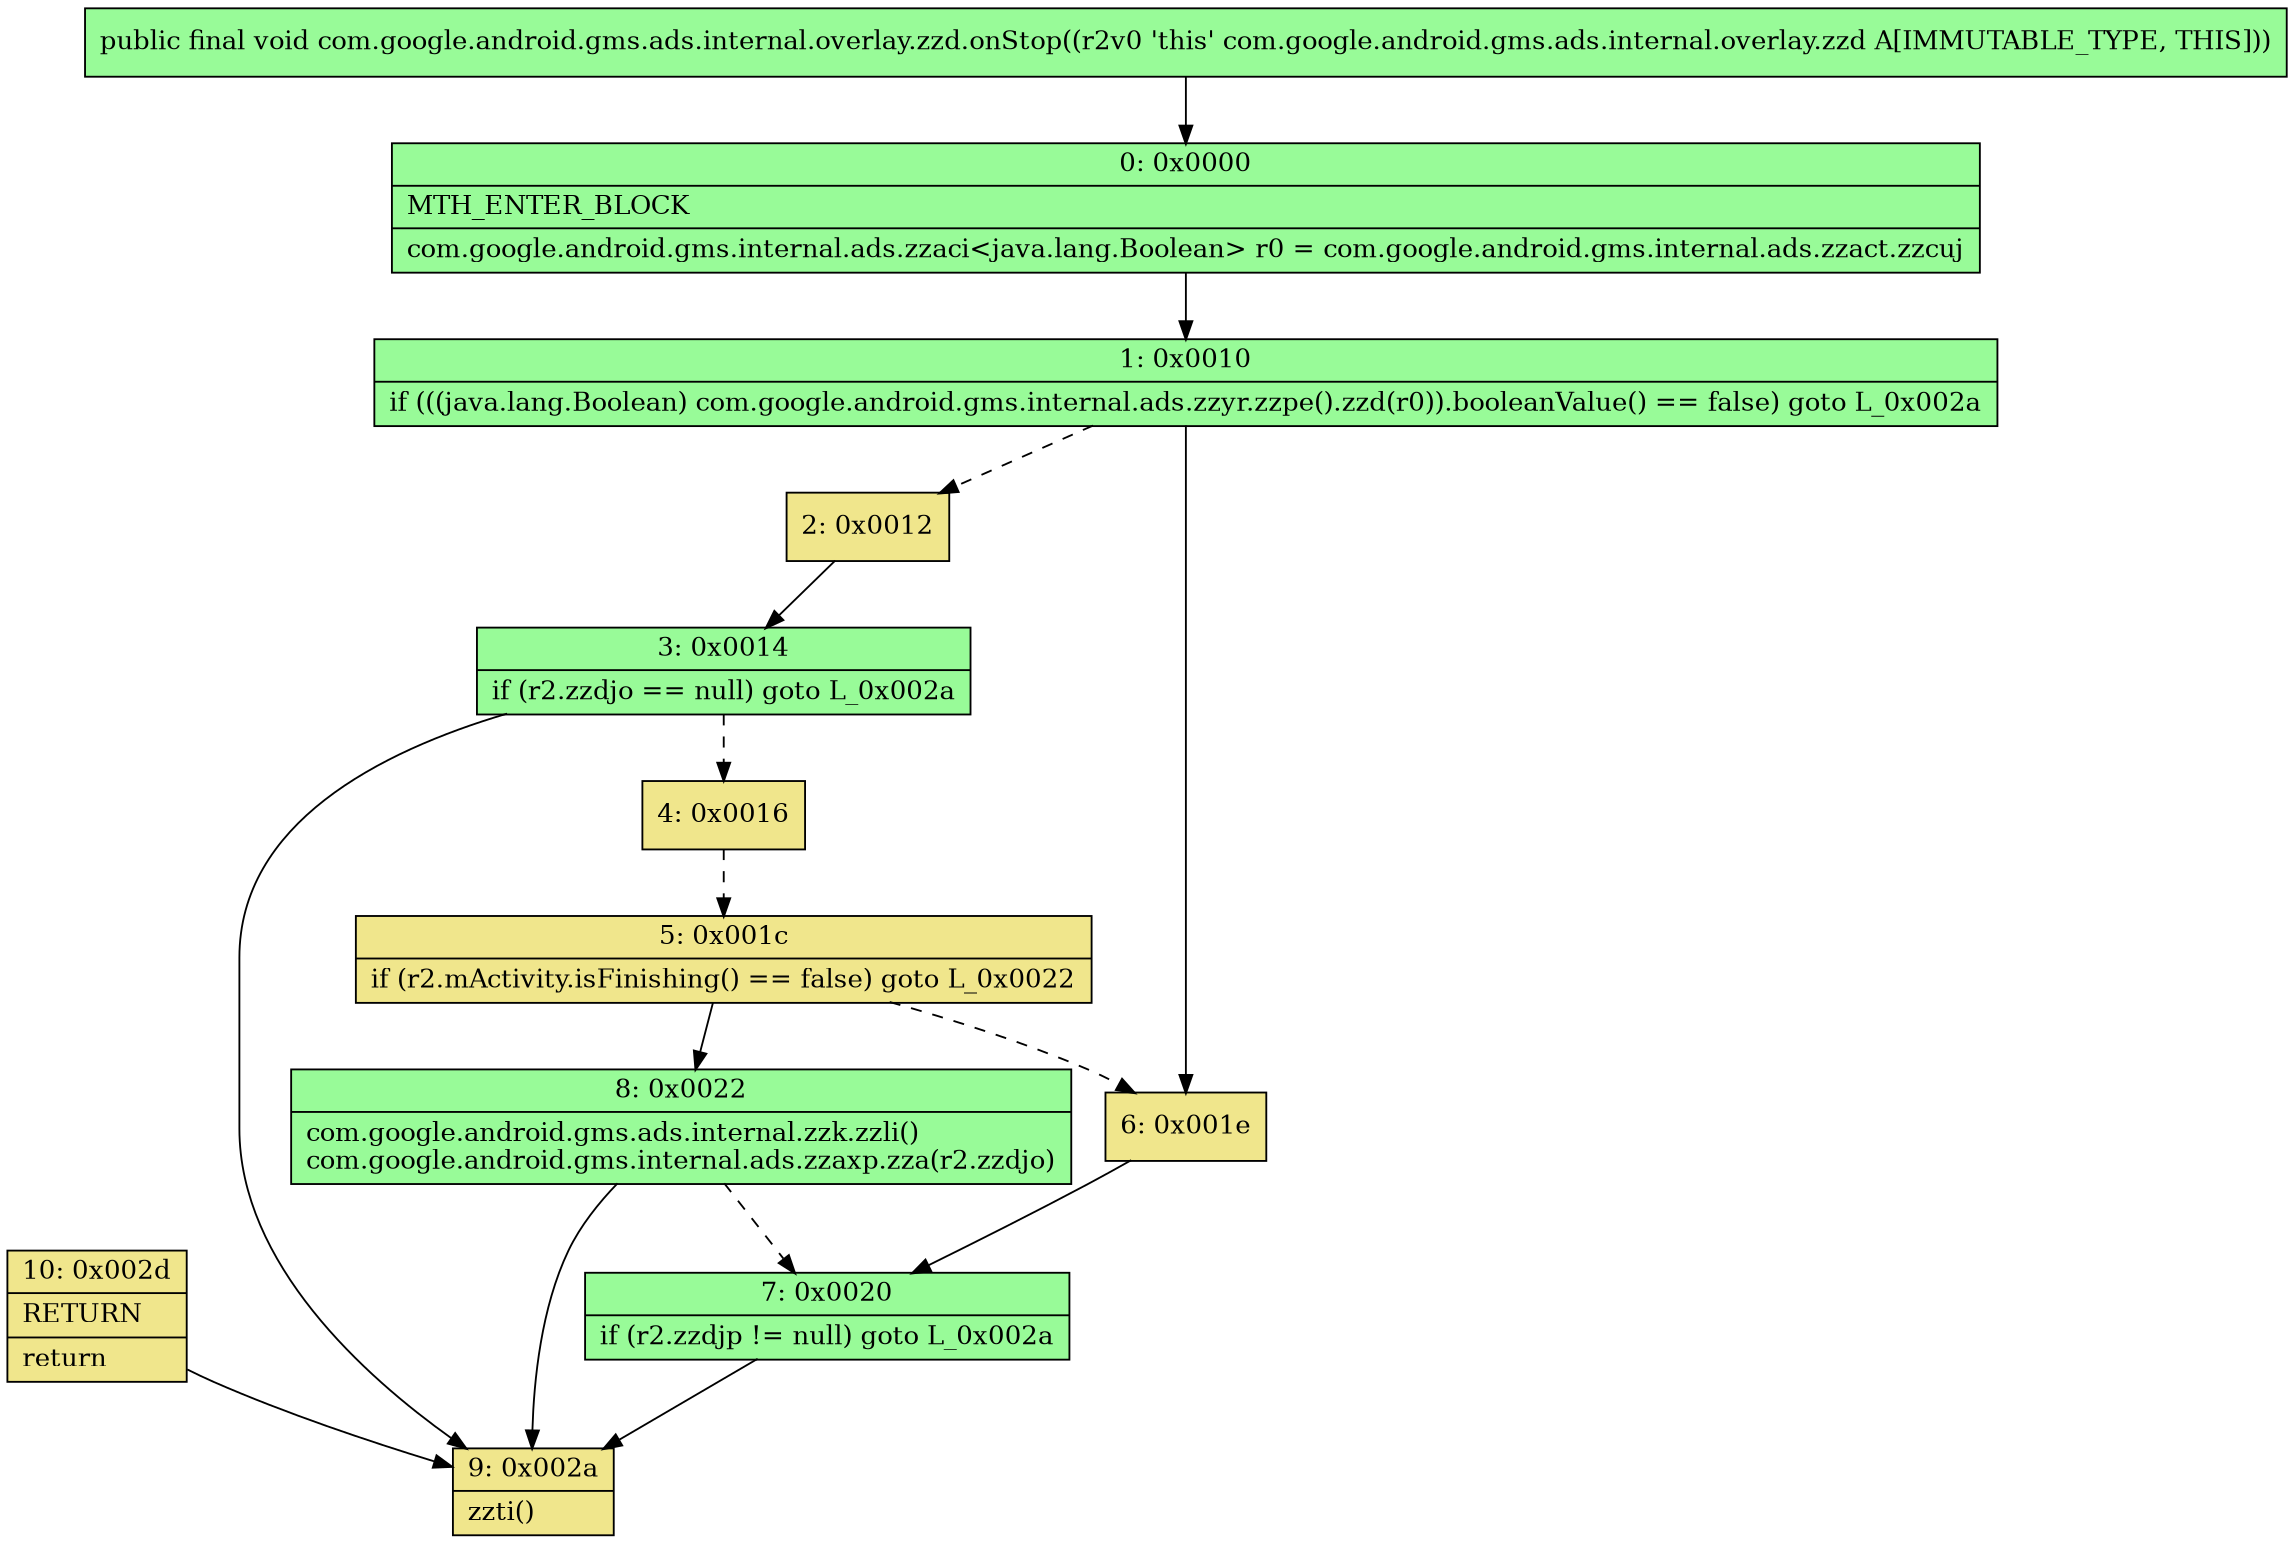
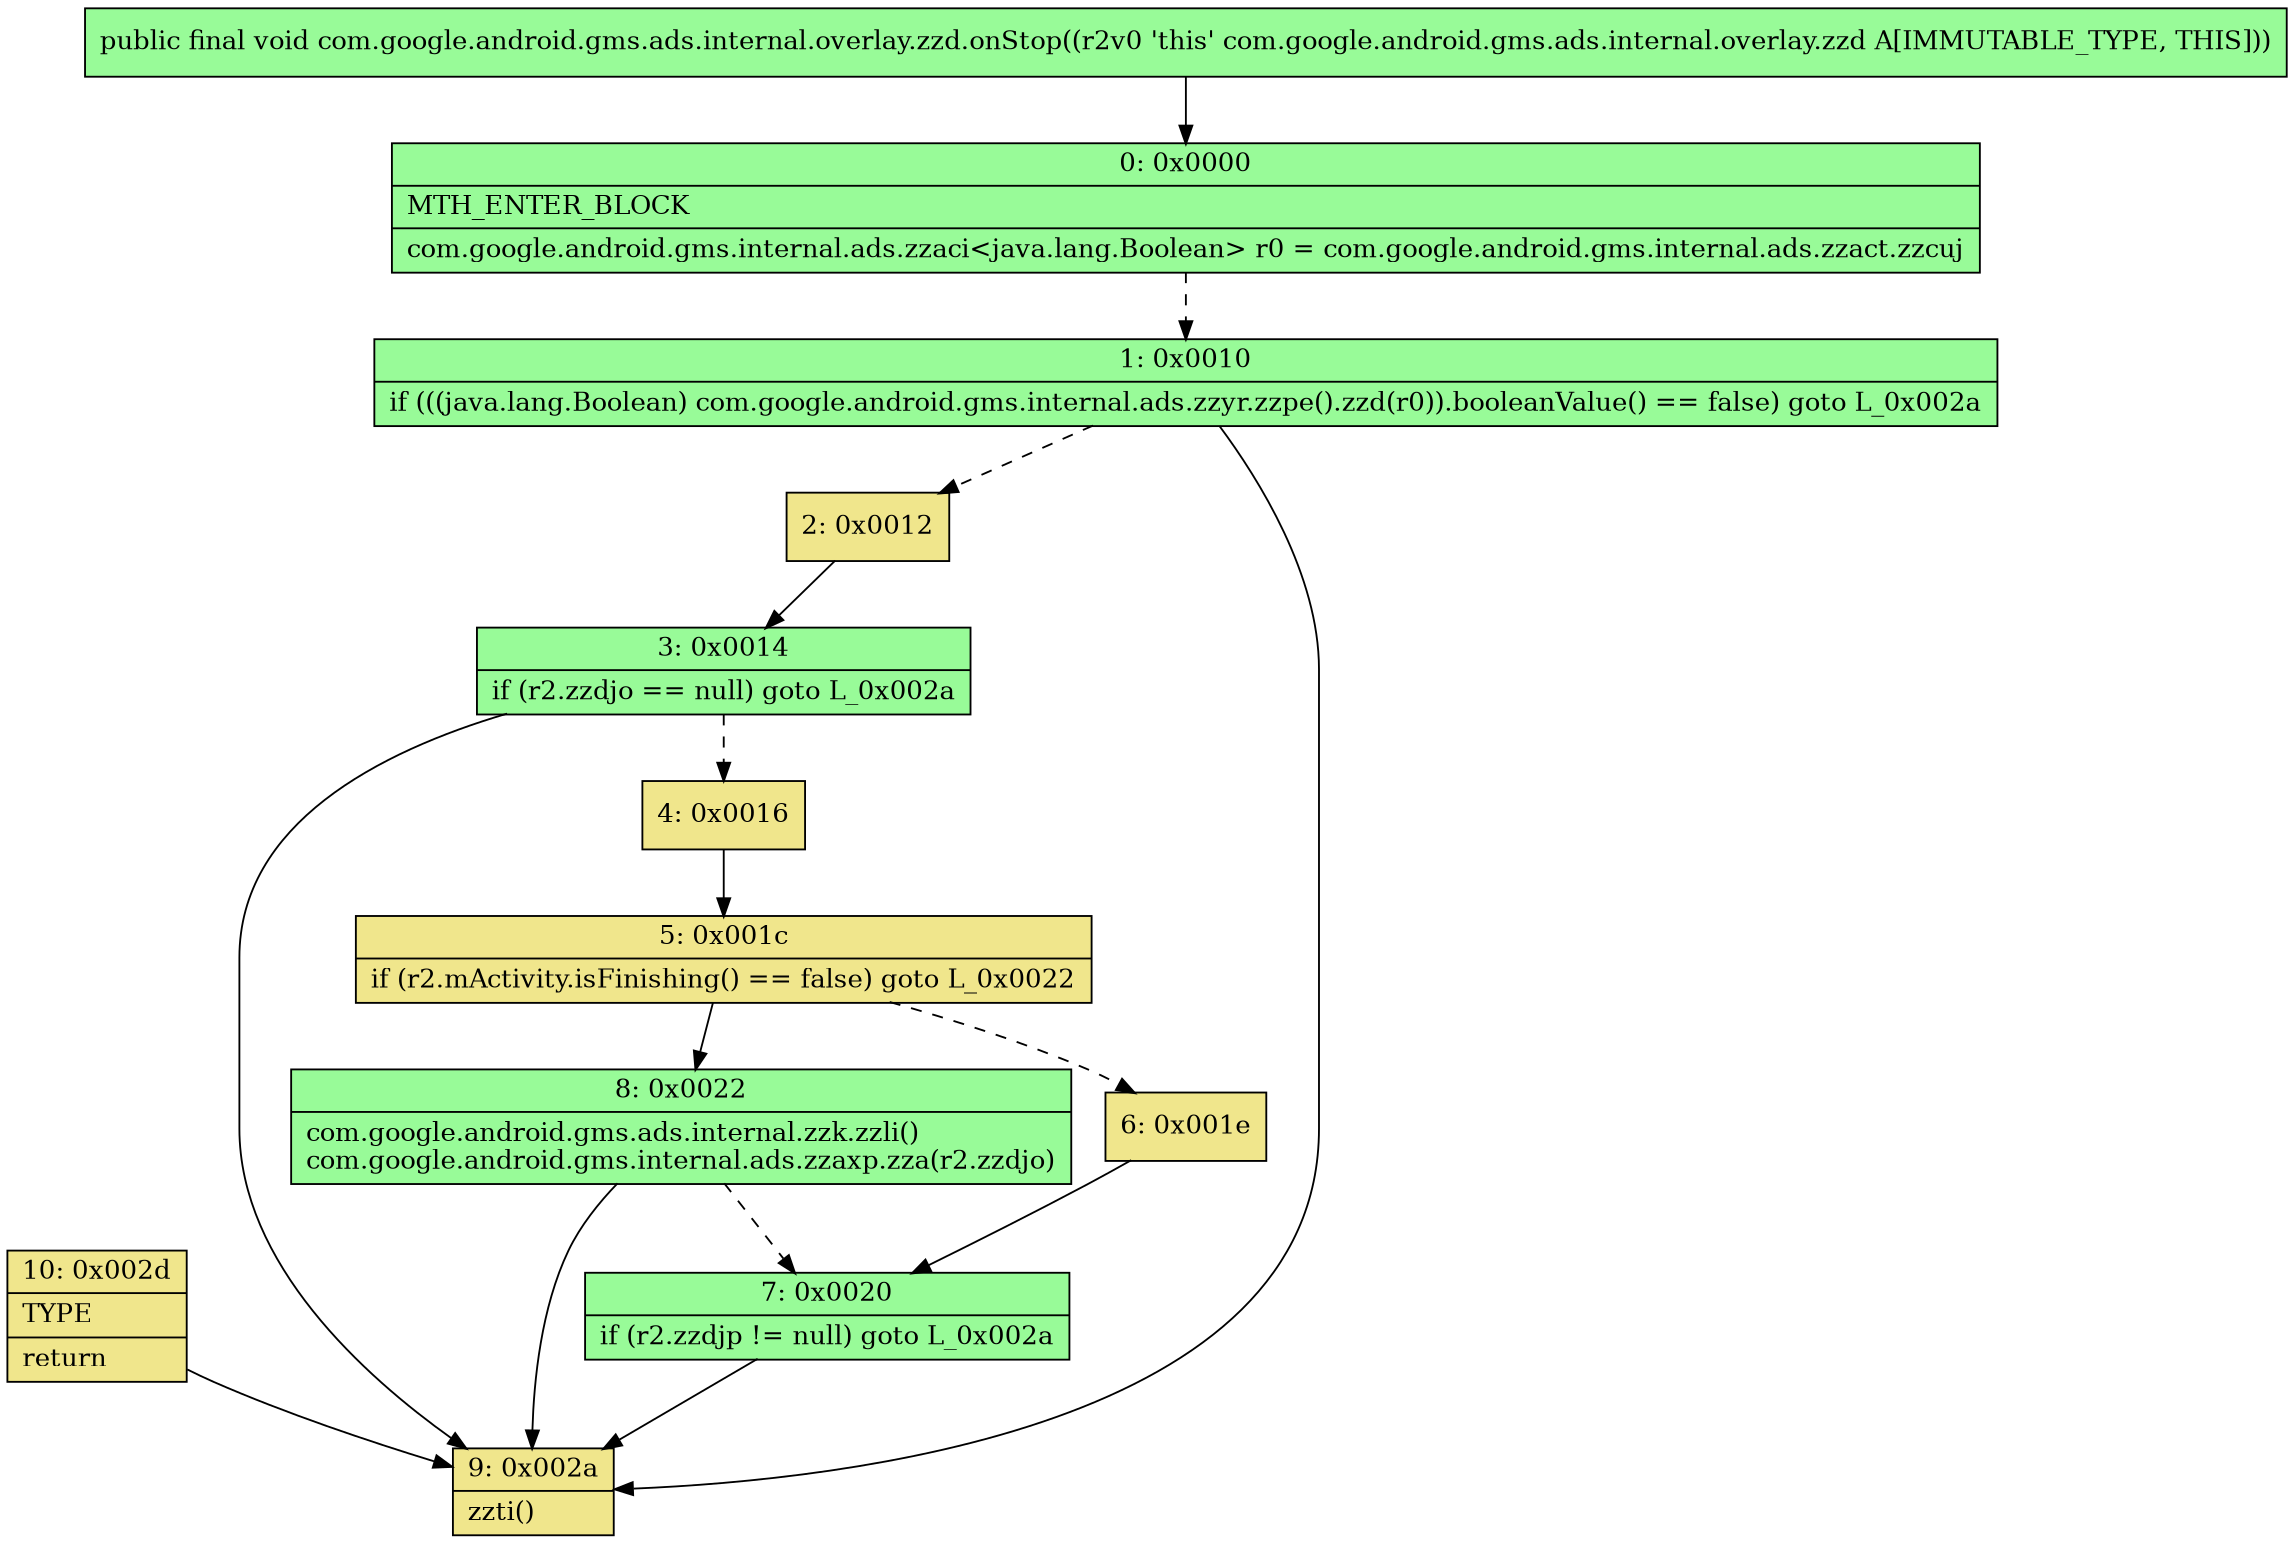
(1186, 297) -> (1186, 297)
(1186, 750) -> (1307, 1188)
(724, 874) -> (724, 874)
(82, 1314) -> (58, 1314)
